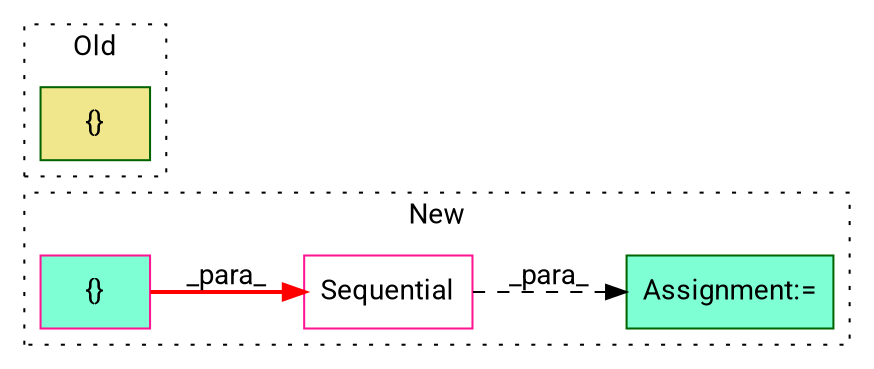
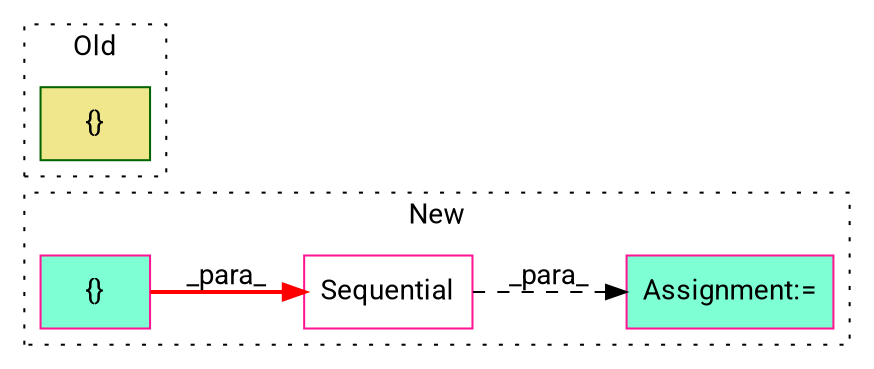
(730, 292) -> (730, 292)
